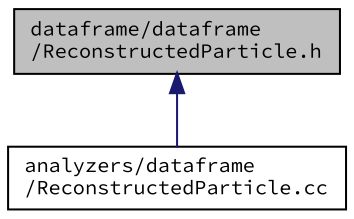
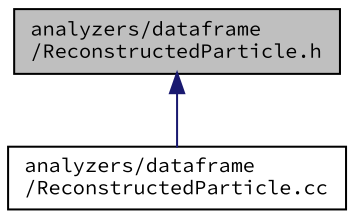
(177, 41) -> (177, 41)
